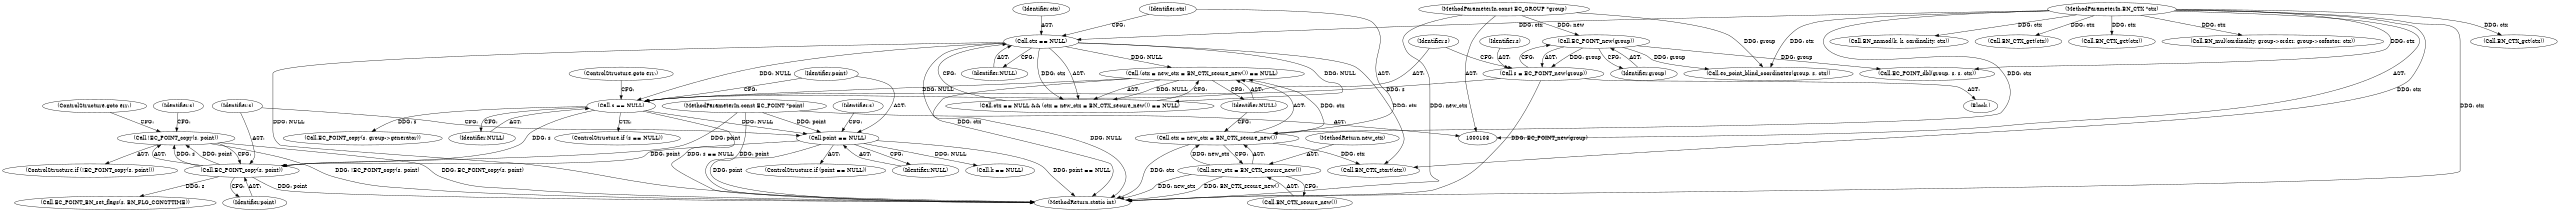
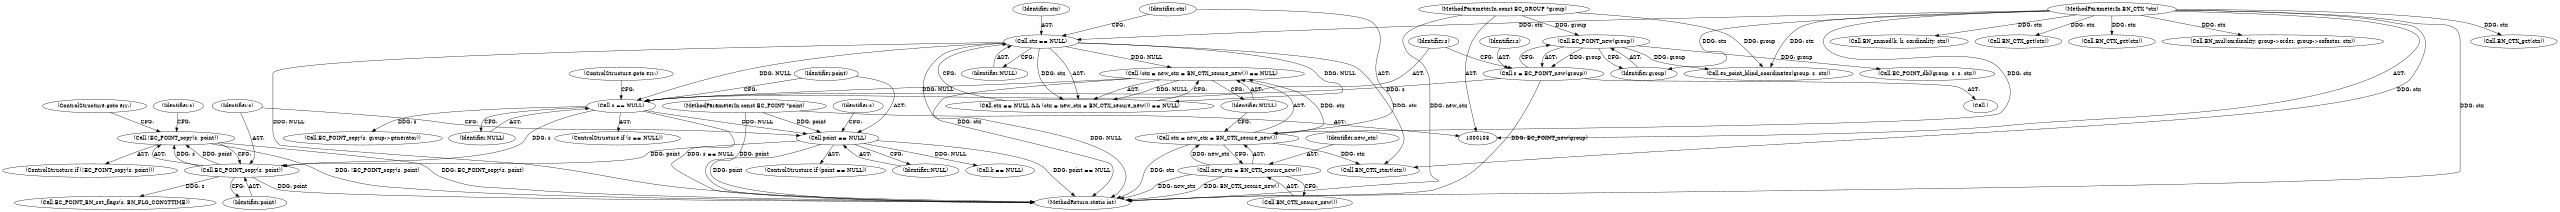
(1571, 25) -> (1571, 25)
(2298, 59) -> (1803, 22)
(1981, 106) -> (1981, 106)
(626, 122) -> (626, 122)
(1352, 138) -> (1352, 138)
(516, 157) -> none
